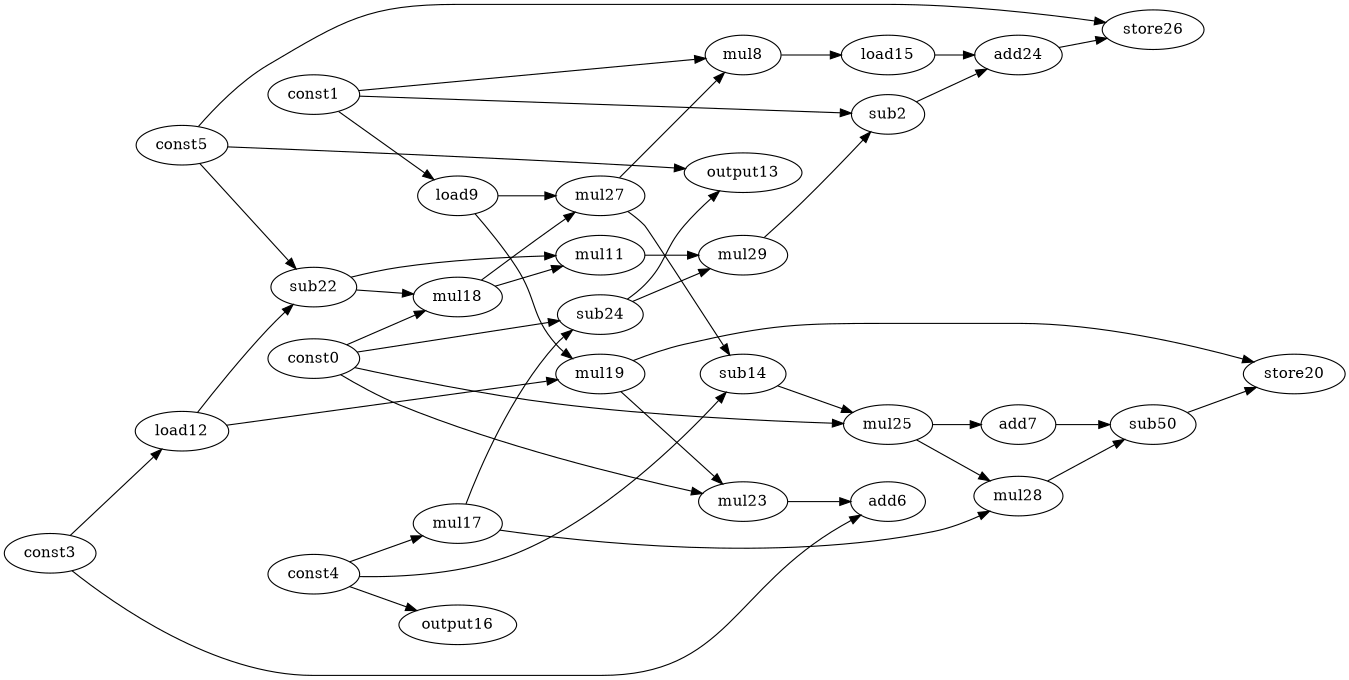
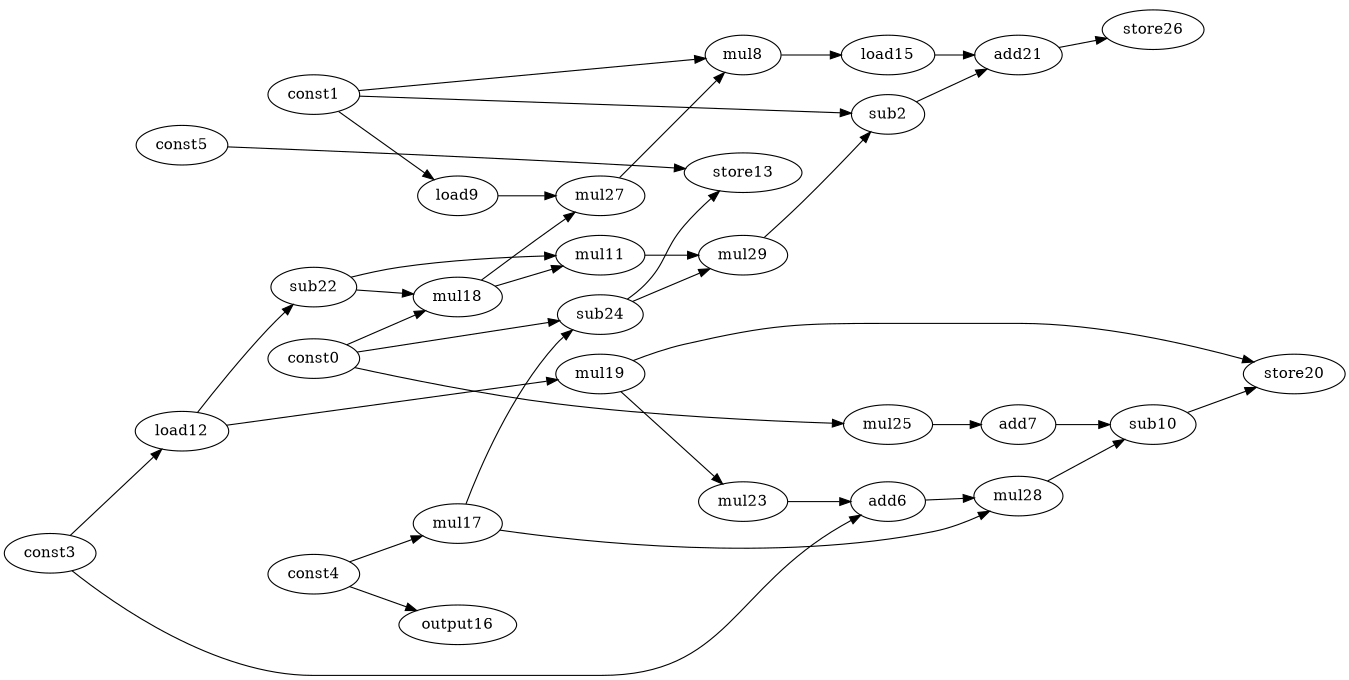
(629, 4) -> none
(1018, 55) -> (1018, 55)
(743, 173) -> (743, 173)
(244, 212) -> none
(527, 288) -> none
(743, 374) -> none
(1153, 425) -> (1153, 425)
(512, 444) -> none
(948, 458) -> (944, 499)
